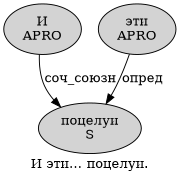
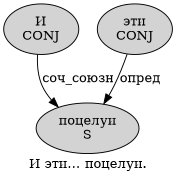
(43, 29) -> (41, 29)
(137, 29) -> (135, 29)
